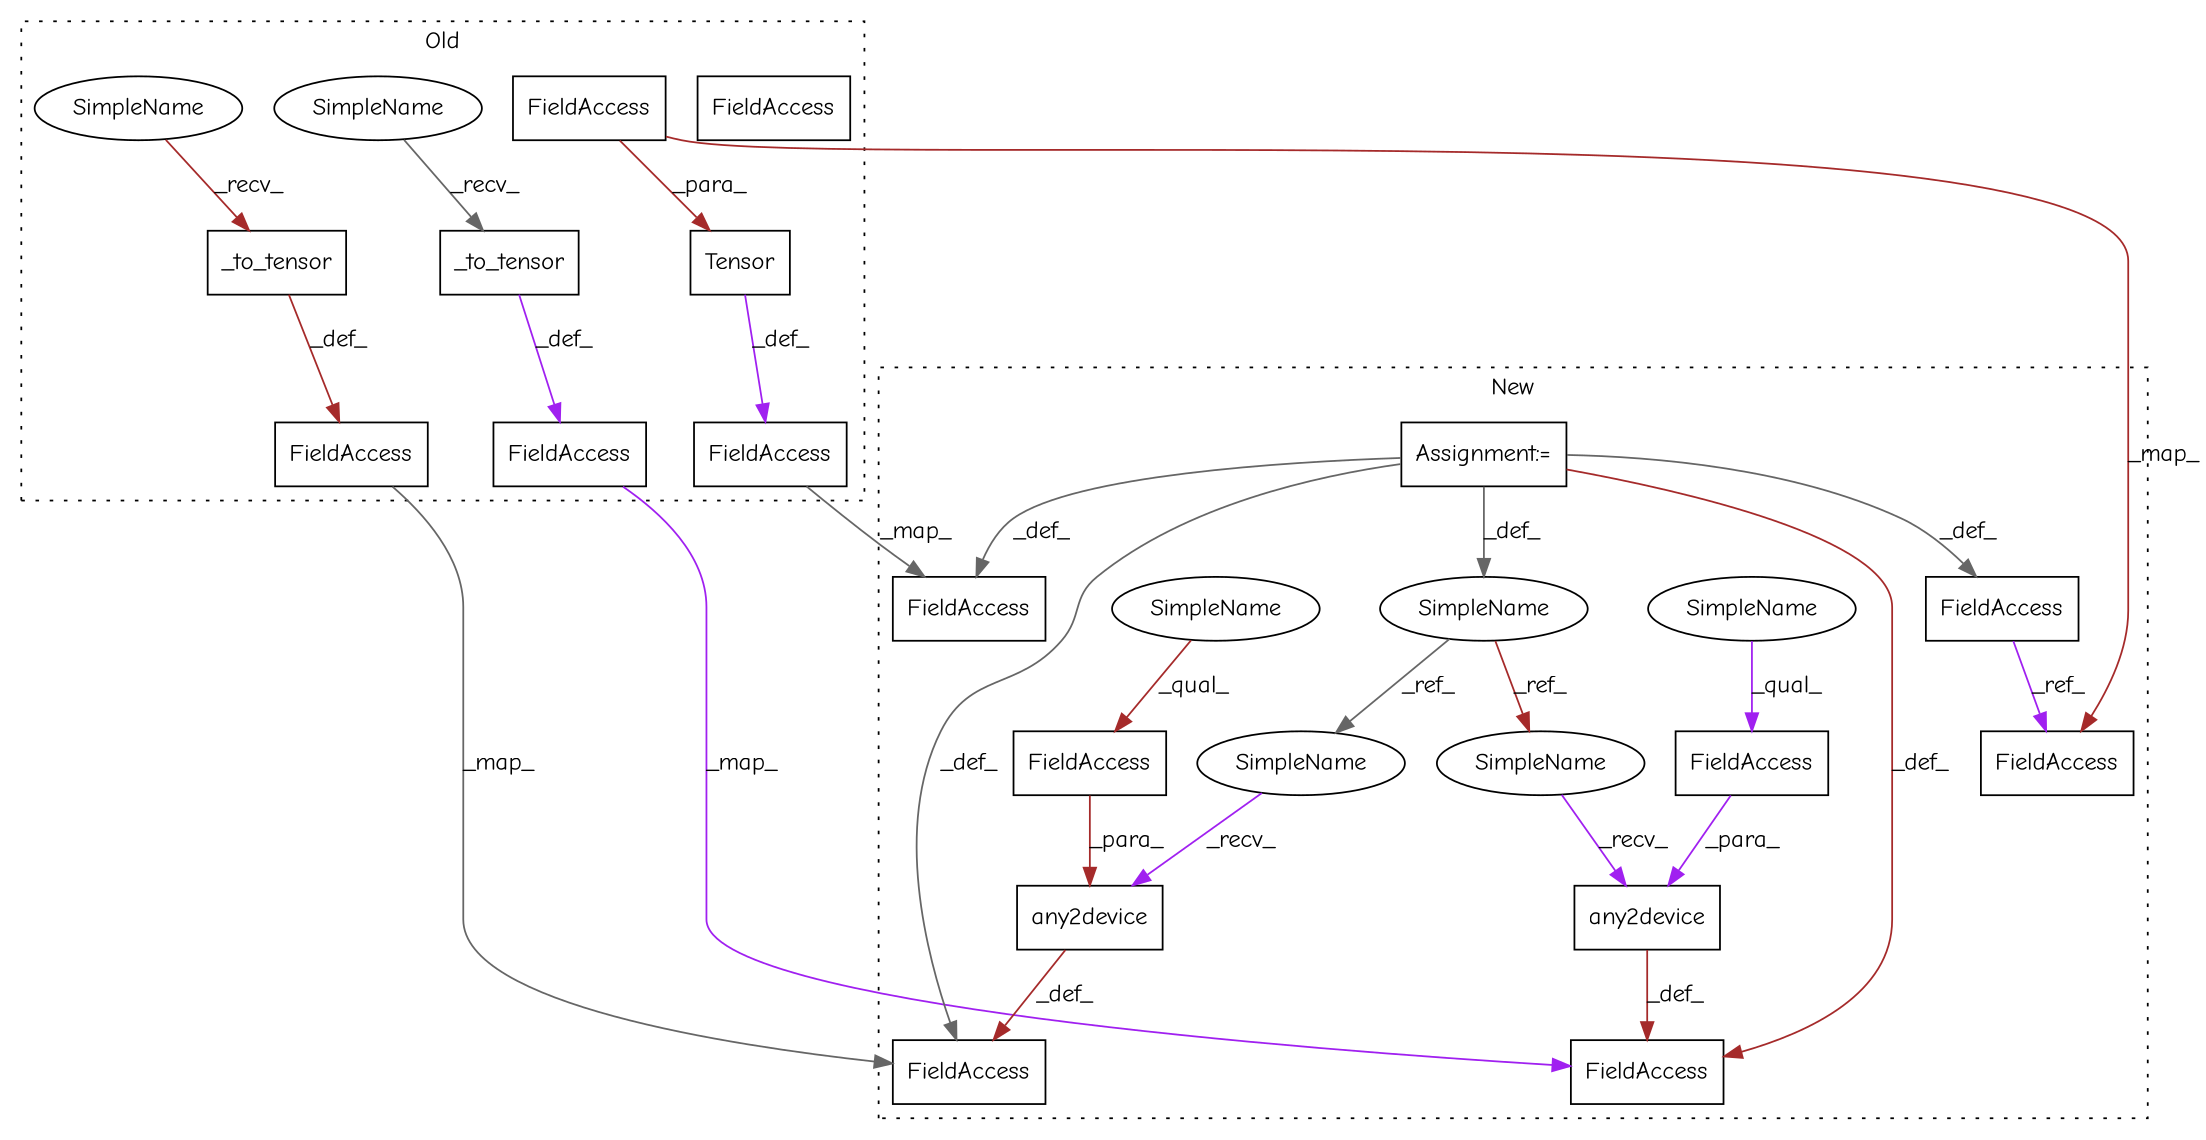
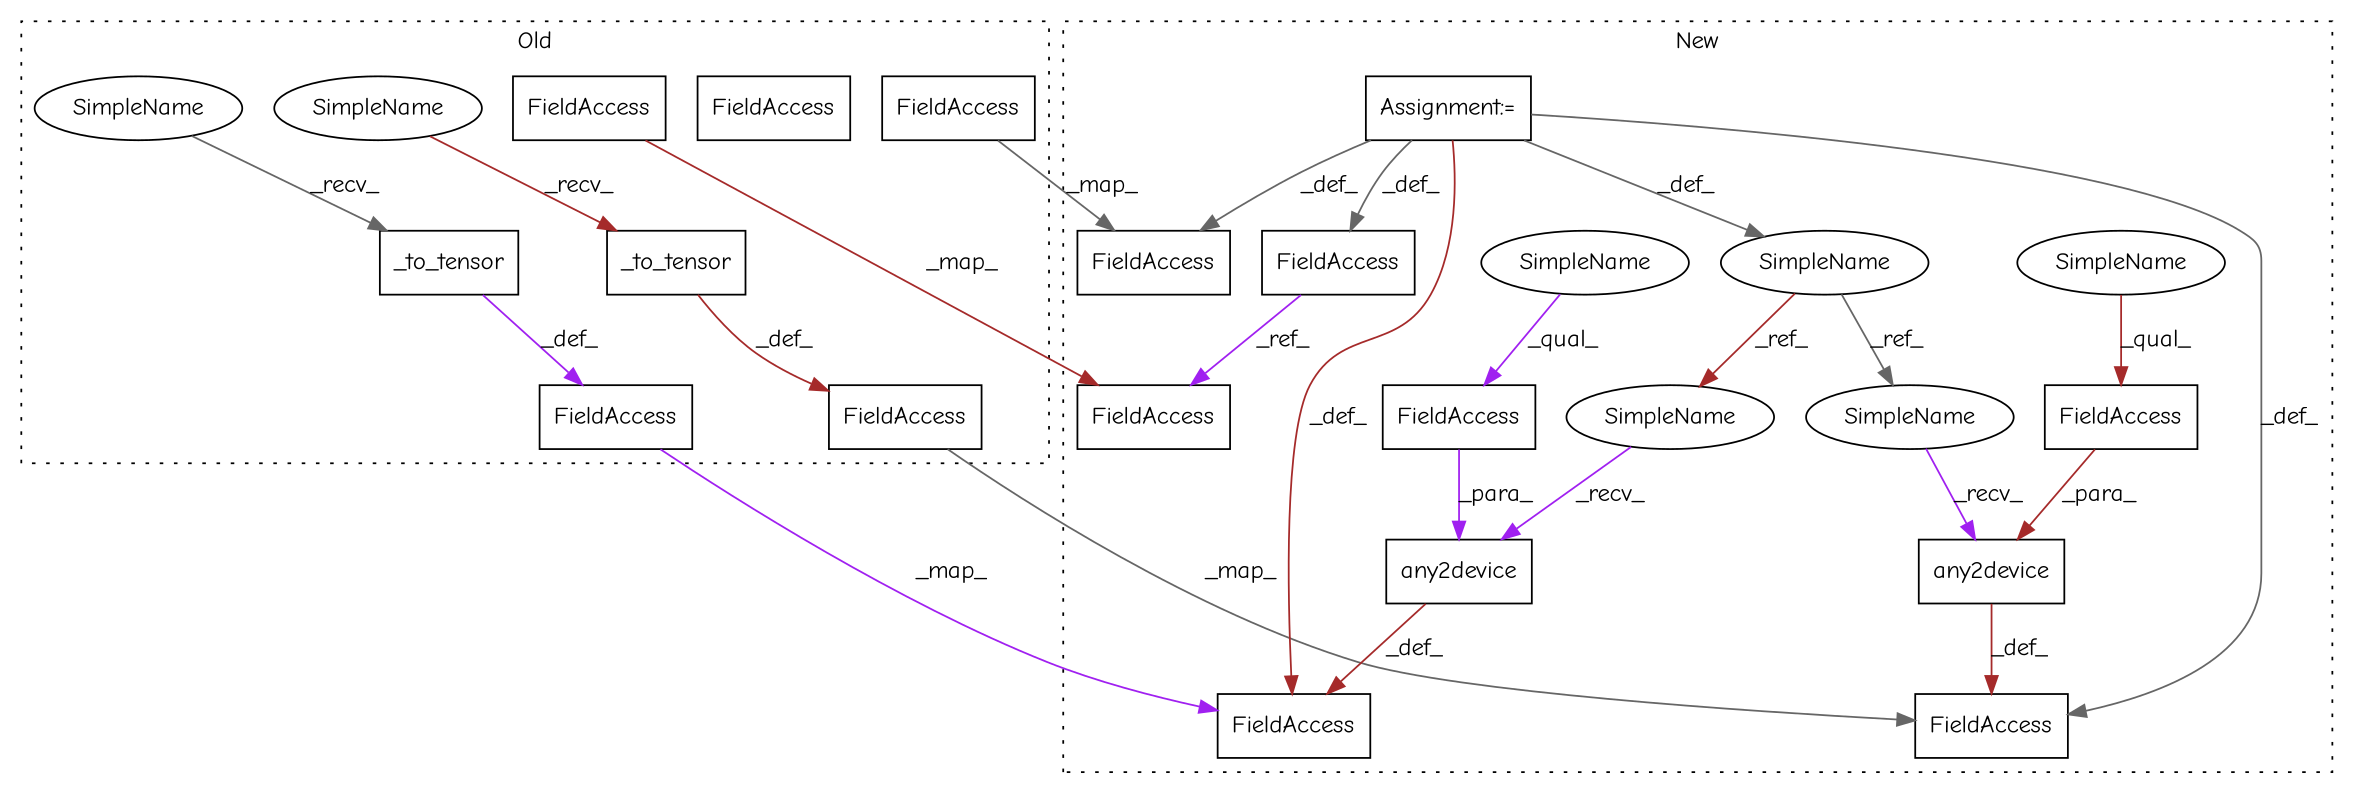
(740, 263) -> none
